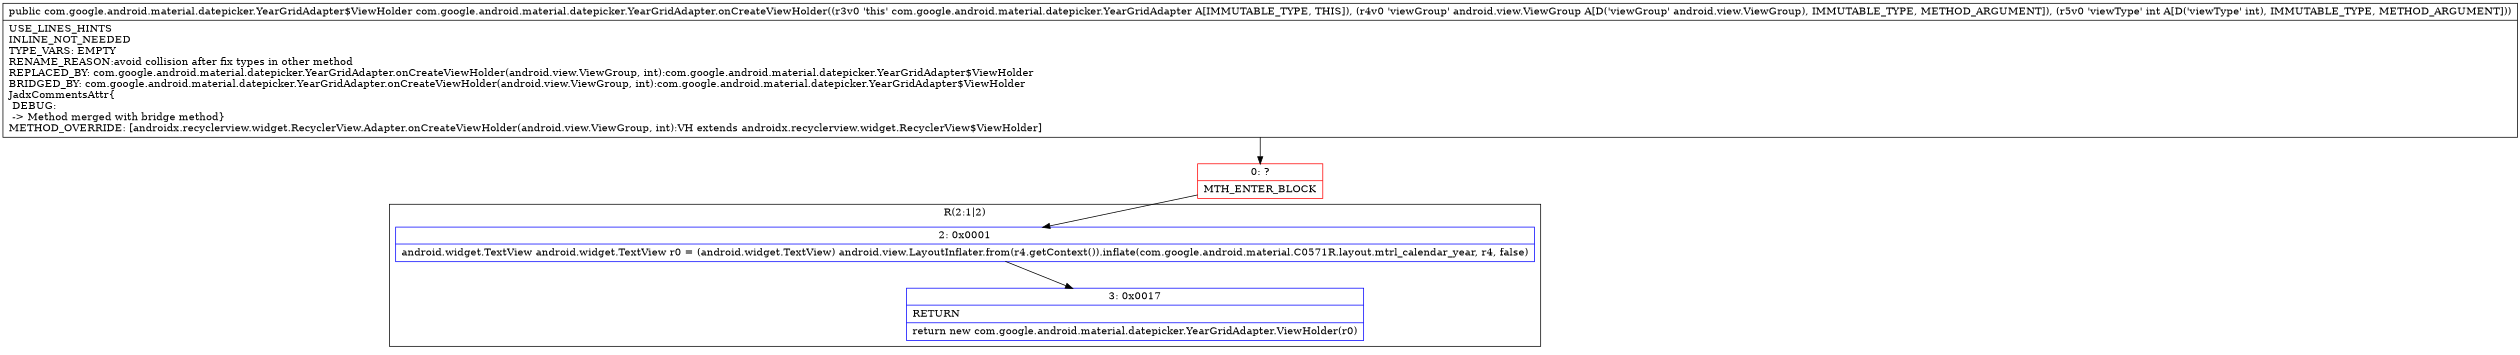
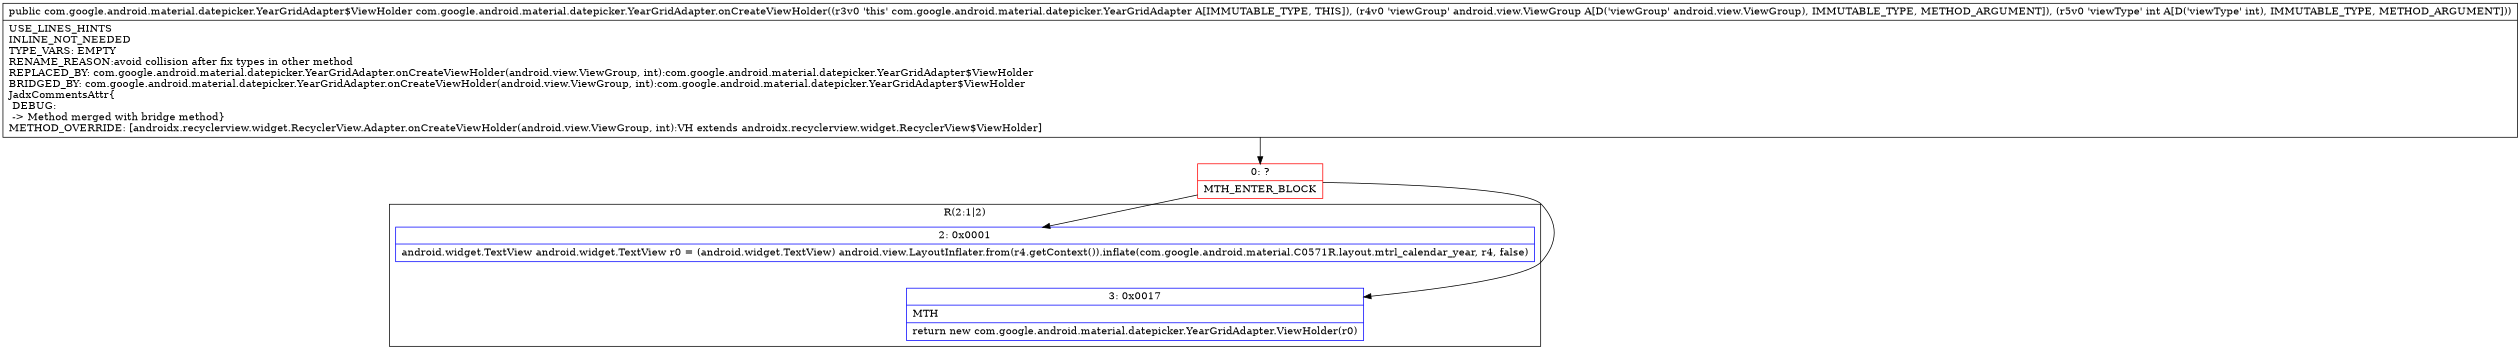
(1036, 274) -> (1547, 211)
(936, 314) -> (926, 314)
